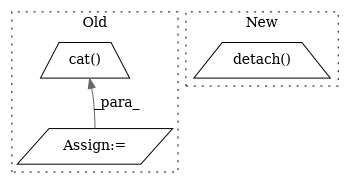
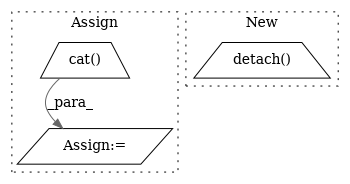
(95, 23) -> (95, 23)
(94, 108) -> (46, 99)
